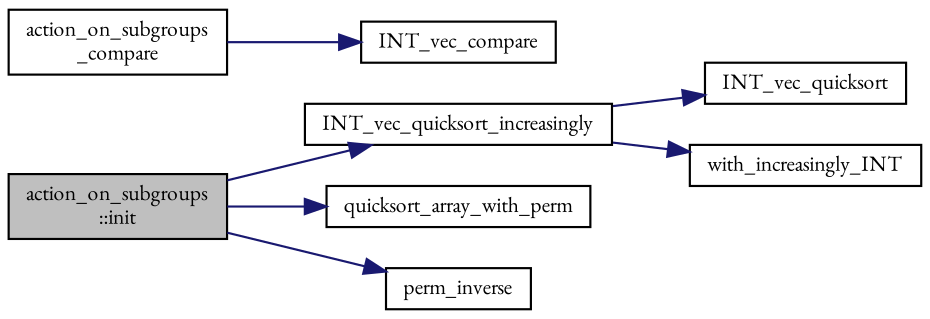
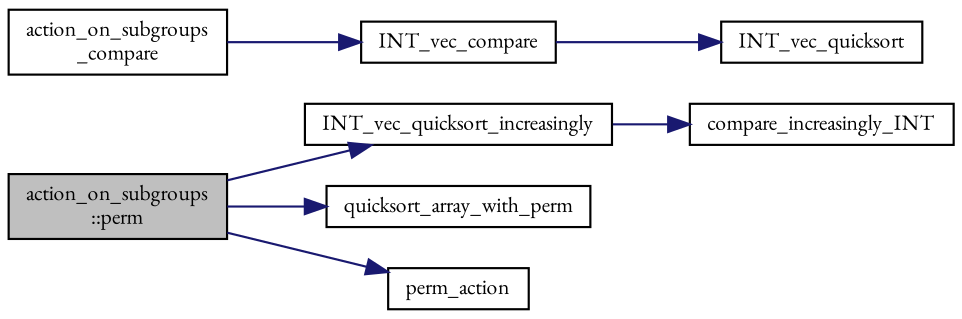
(648, 102) -> (627, 42)
(806, 165) -> (822, 124)
(118, 207) -> (118, 207)
(458, 289) -> (458, 289)
